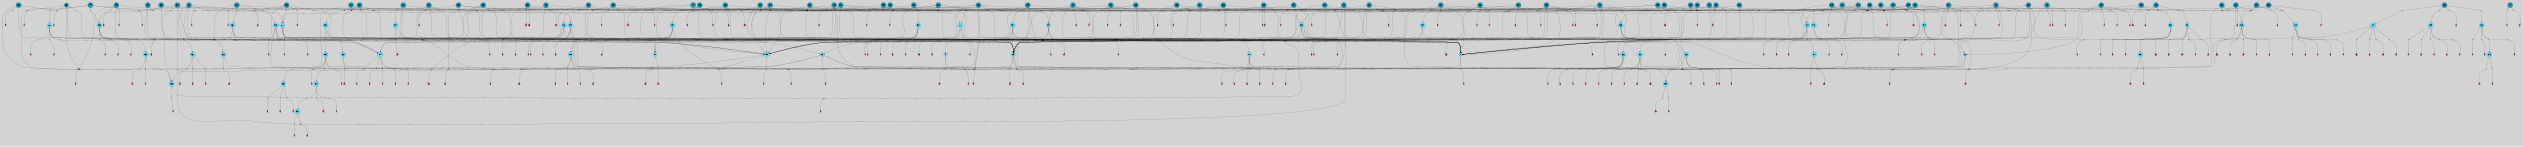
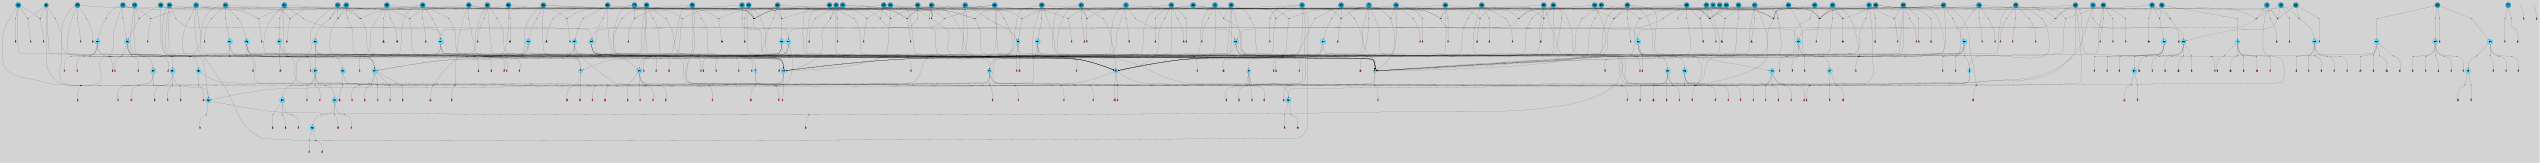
(1814, 25) -> none
(655, 55) -> (581, 71)
